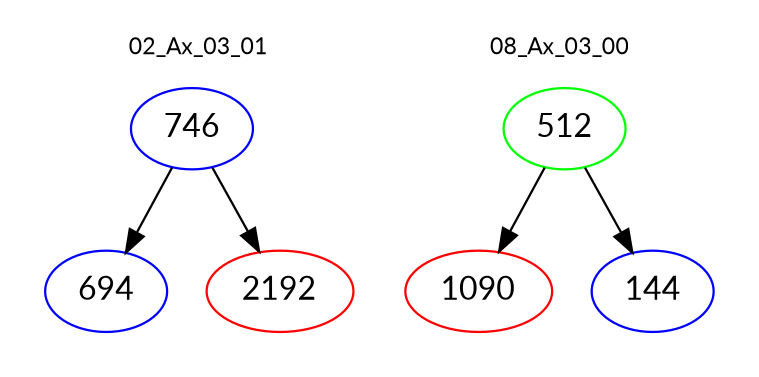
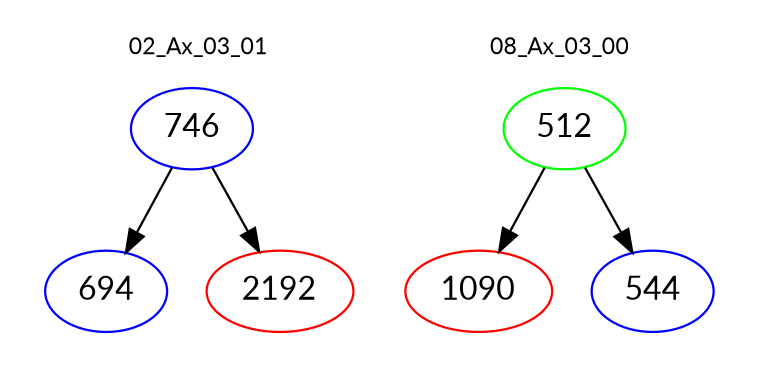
(653, 291) -> (653, 291)
